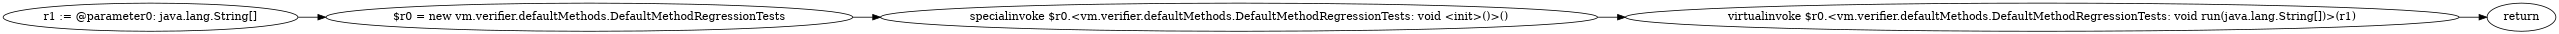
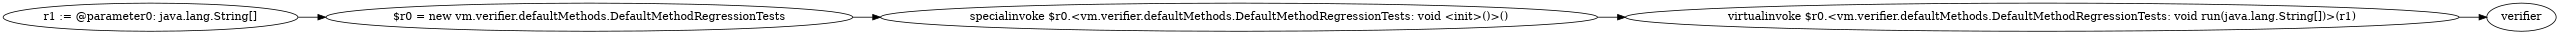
(2521, 17) -> (2521, 17)
